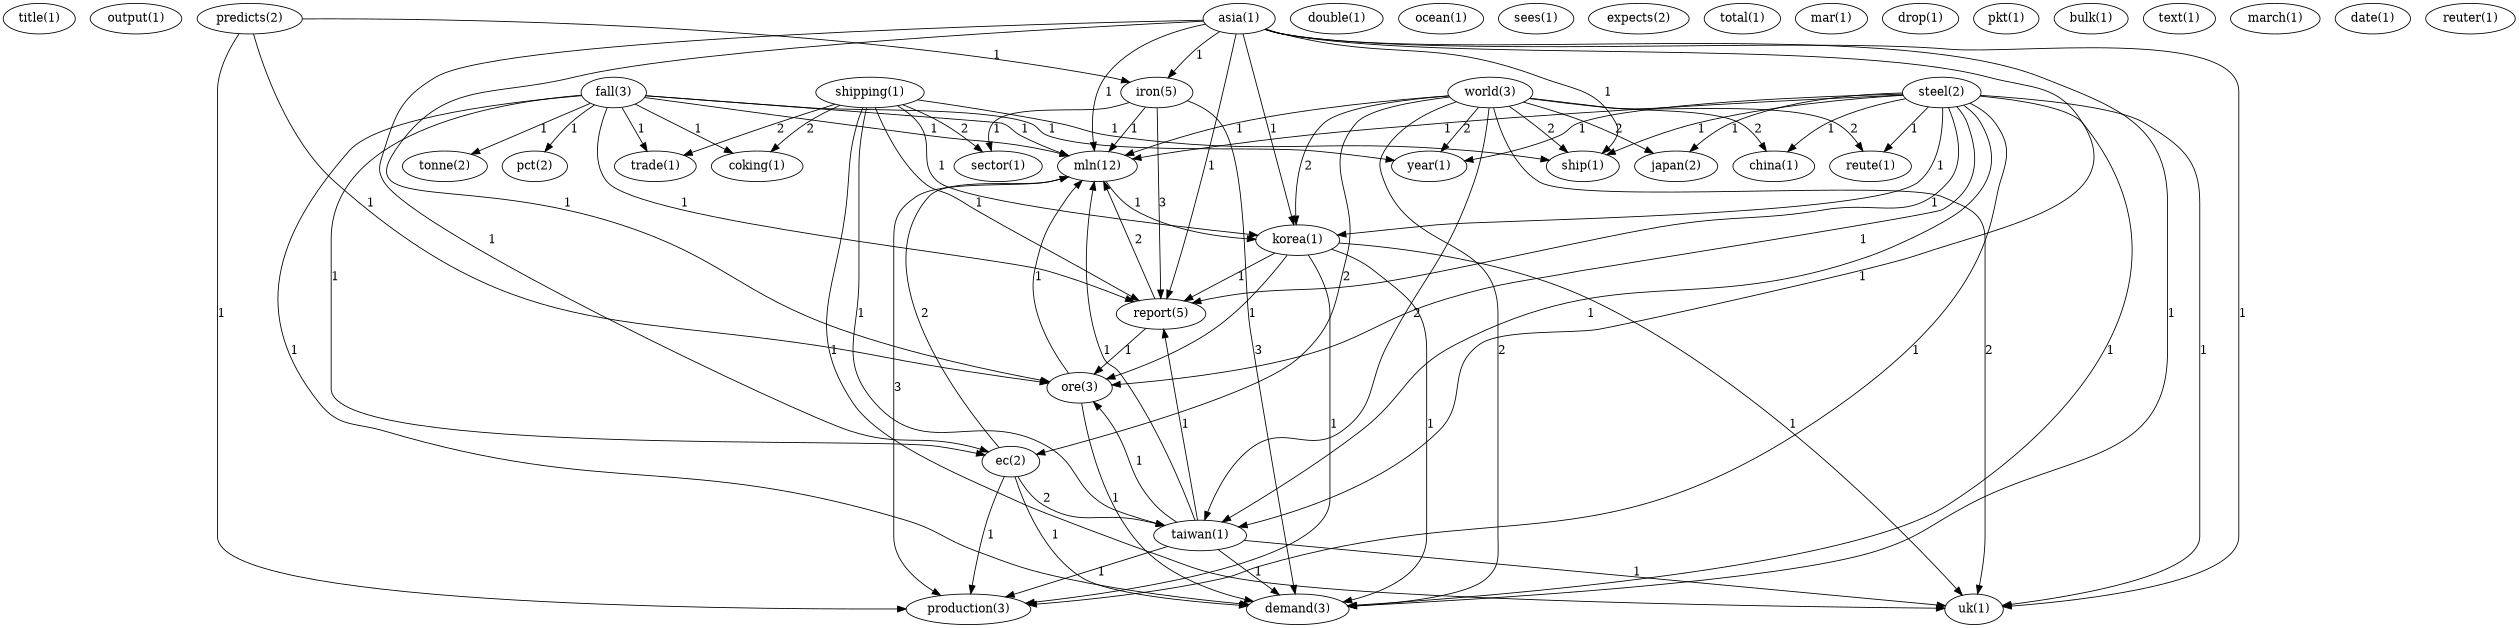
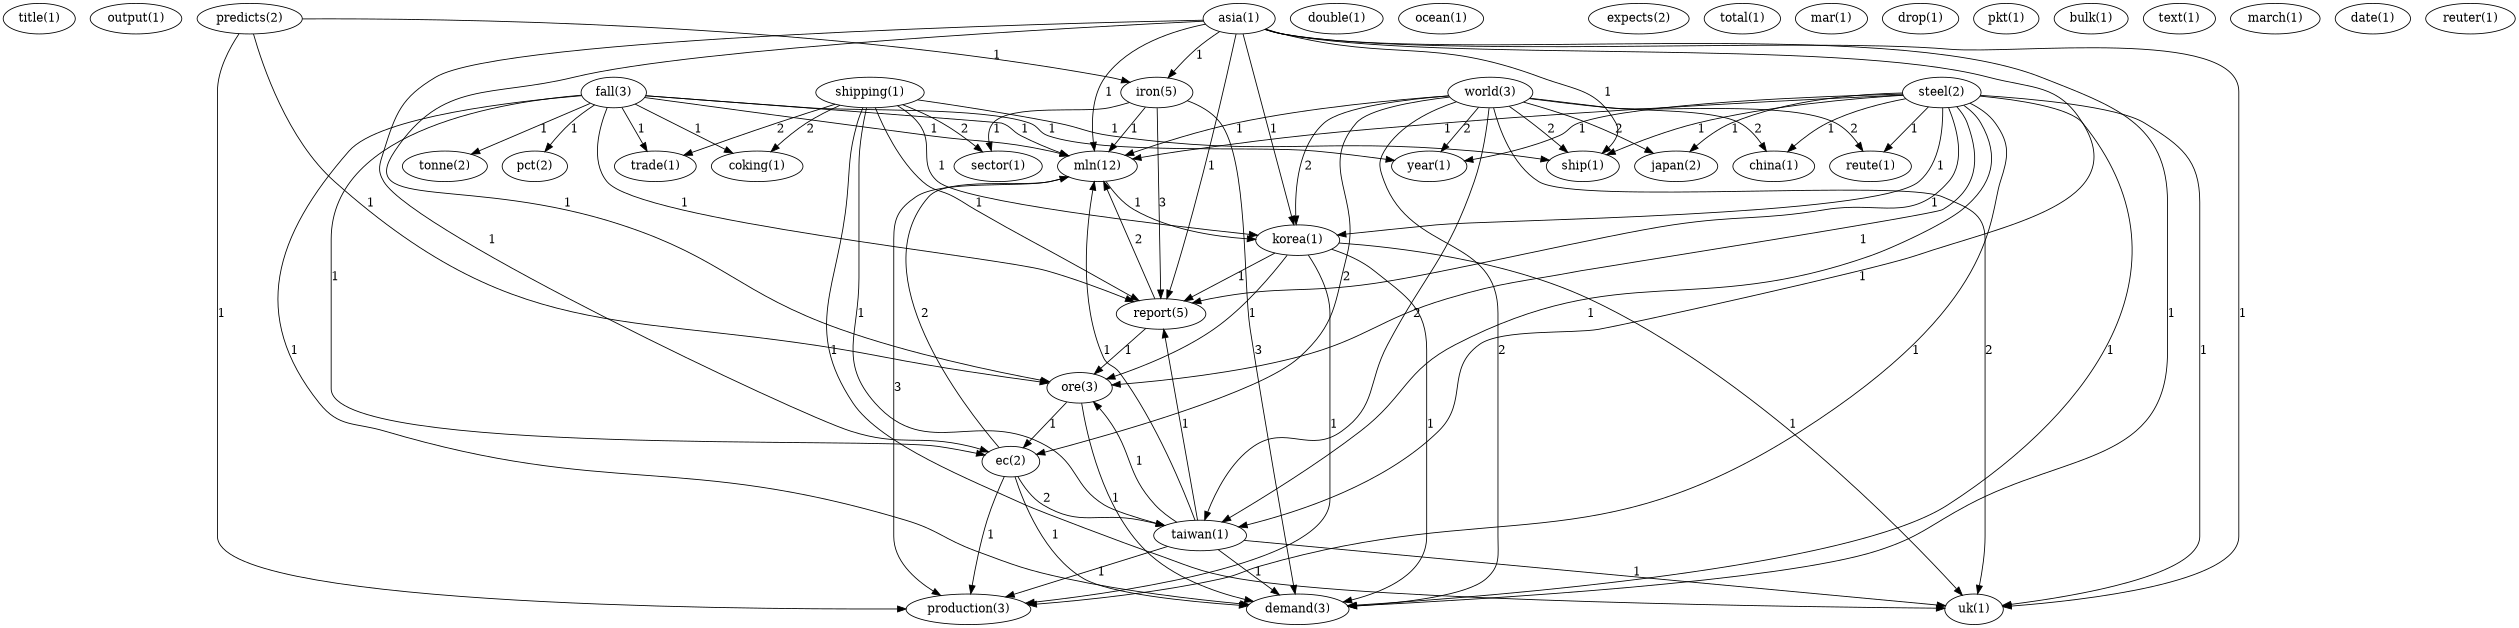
(1536, 19) -> none
(1034, 279) -> (1048, 422)
